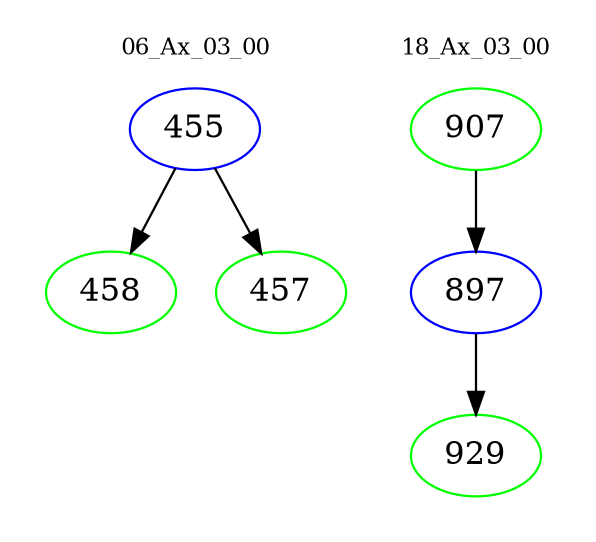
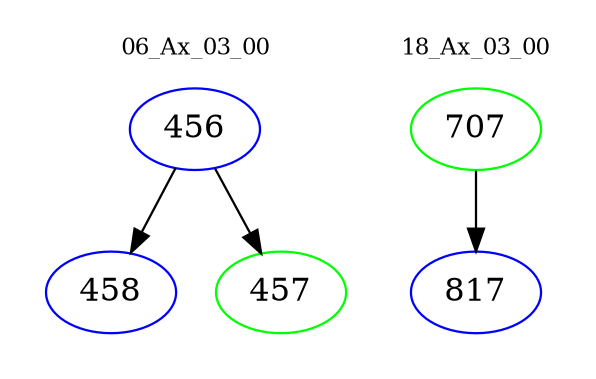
(195, 129) -> (195, 129)
(476, 129) -> (476, 129)
(111, 292) -> (111, 292)
(476, 292) -> (476, 292)
(476, 456) -> none
